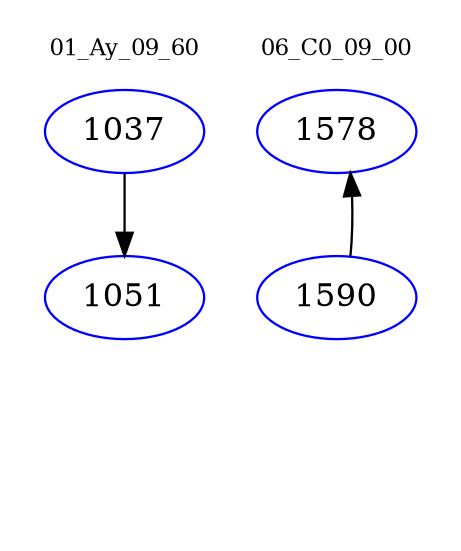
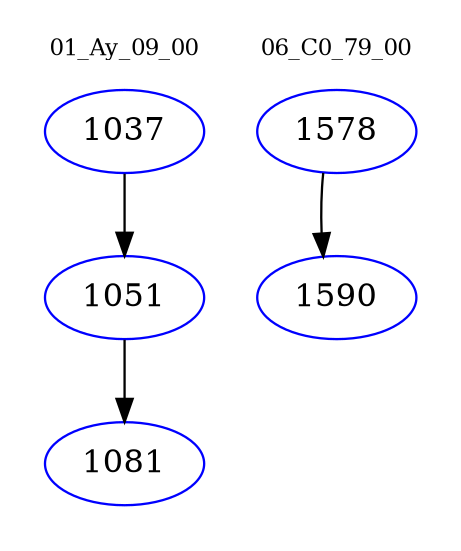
(125, 50) -> (125, 50)
(337, 50) -> (337, 50)
(352, 227) -> (321, 203)
none -> (125, 464)
